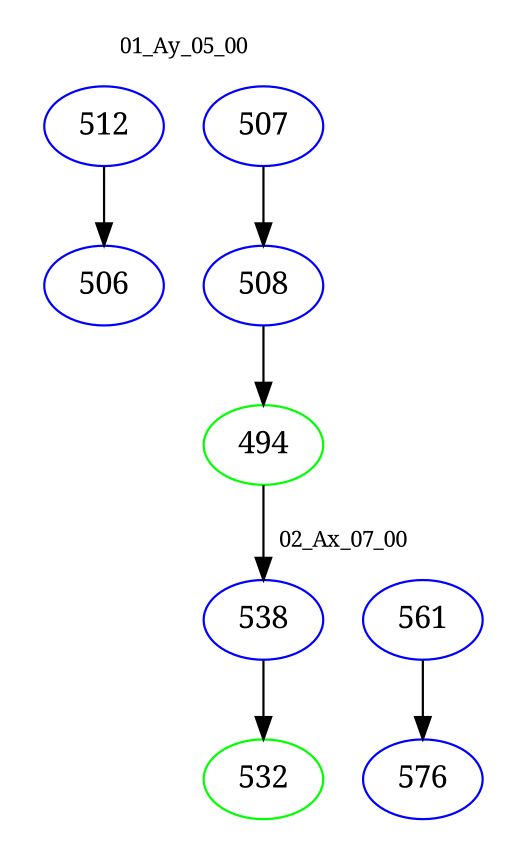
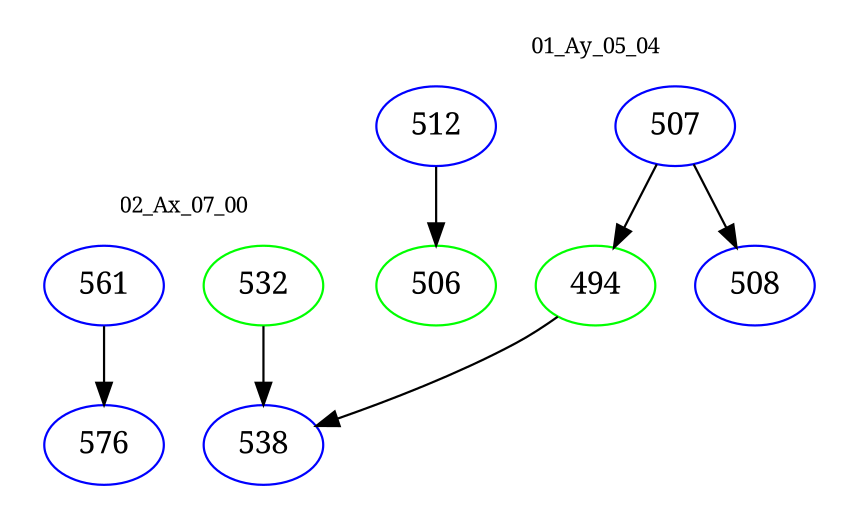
(184, 48) -> (596, 48)
(104, 286) -> (436, 286)
(263, 354) -> (640, 196)
(263, 689) -> (263, 354)
